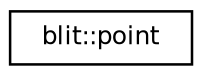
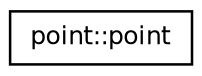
(101, 38) -> (101, 38)
